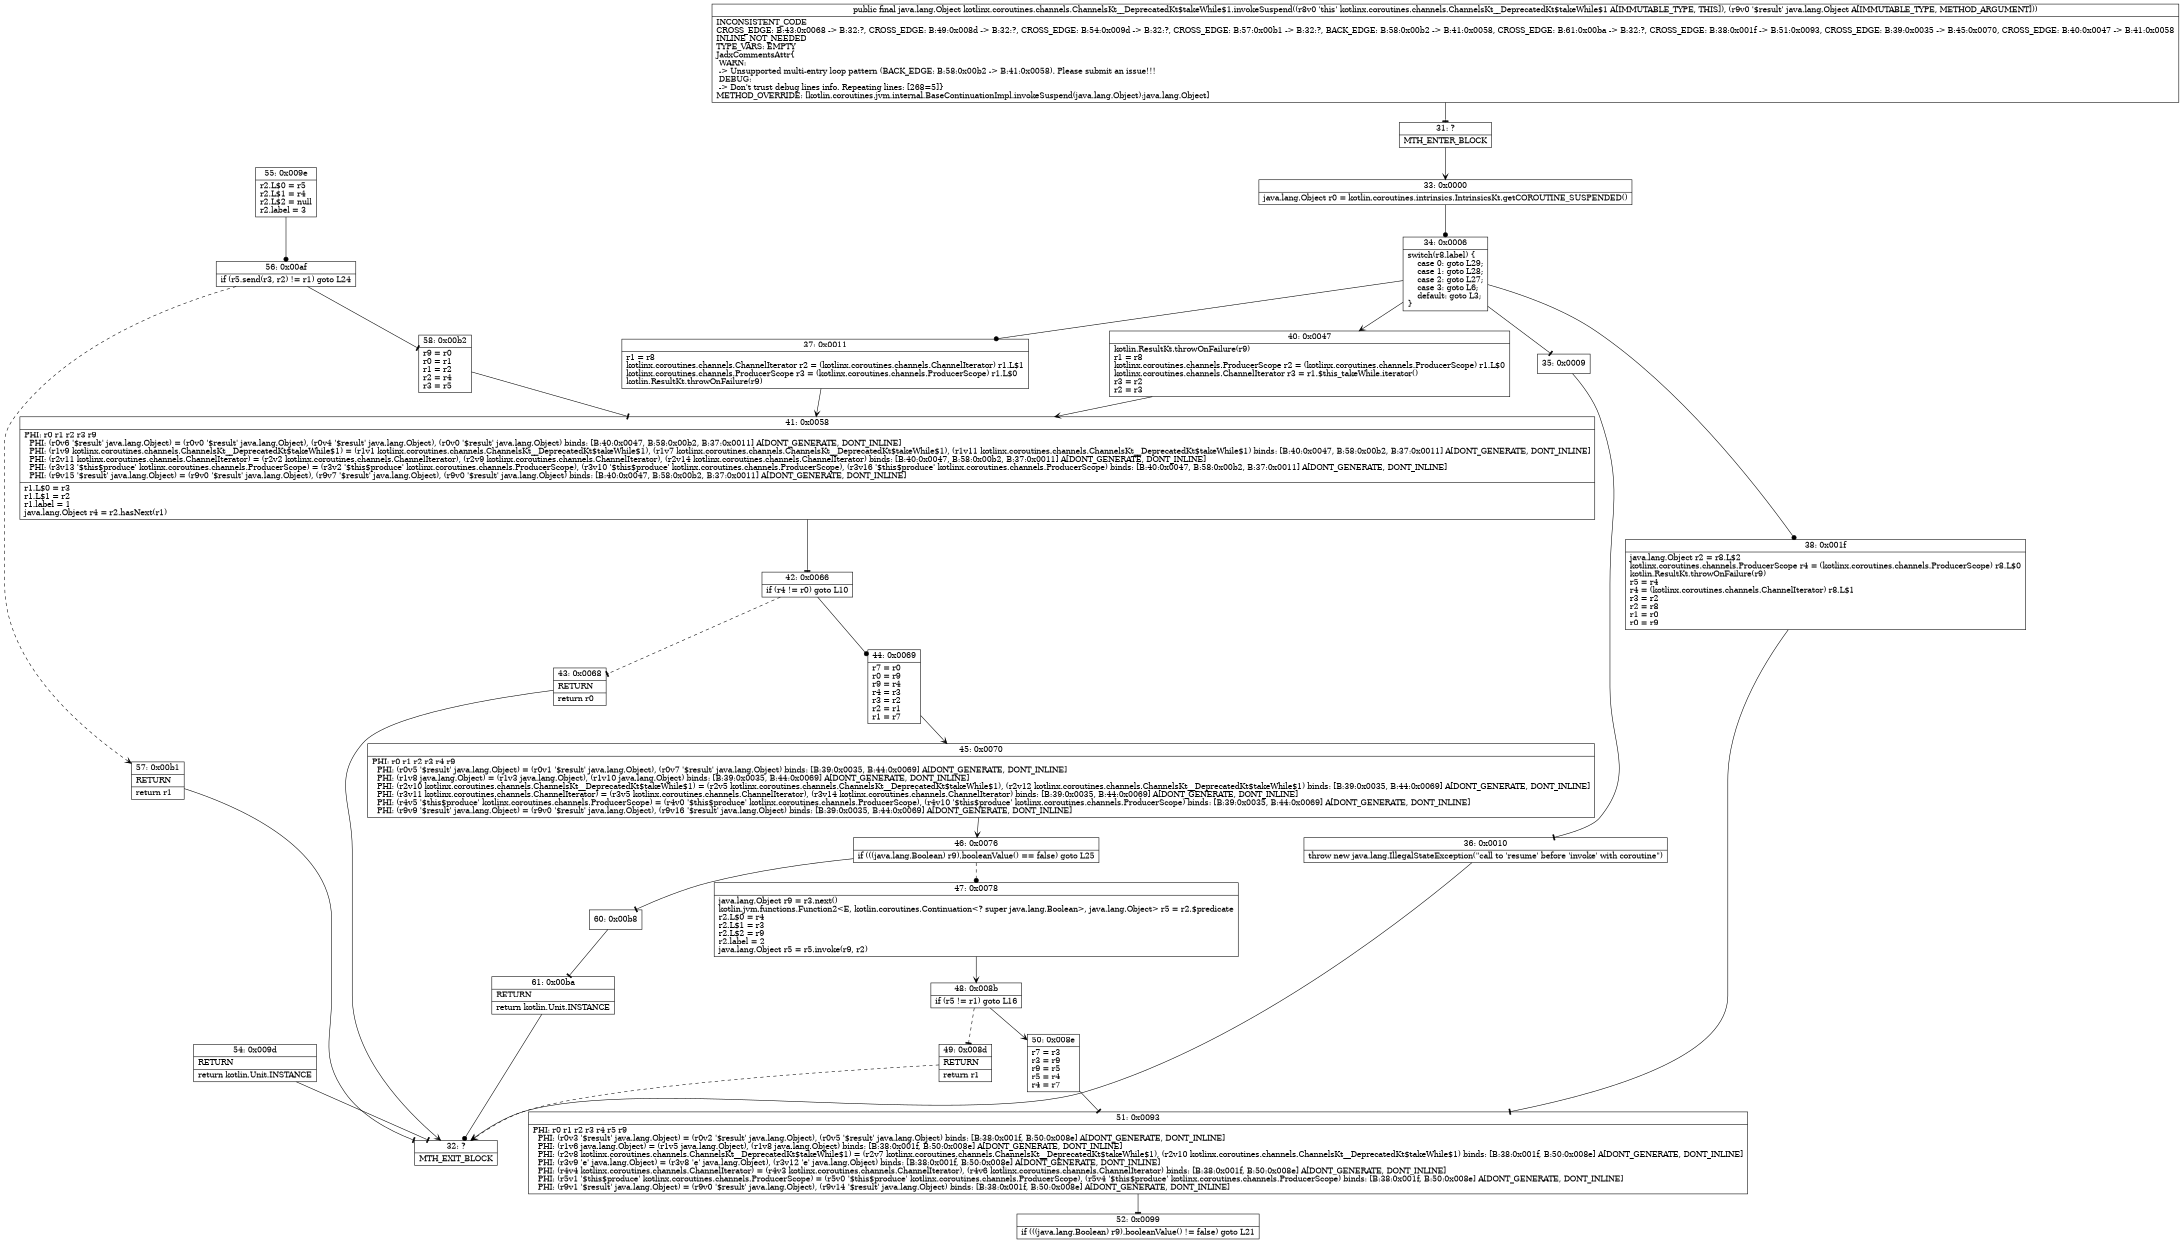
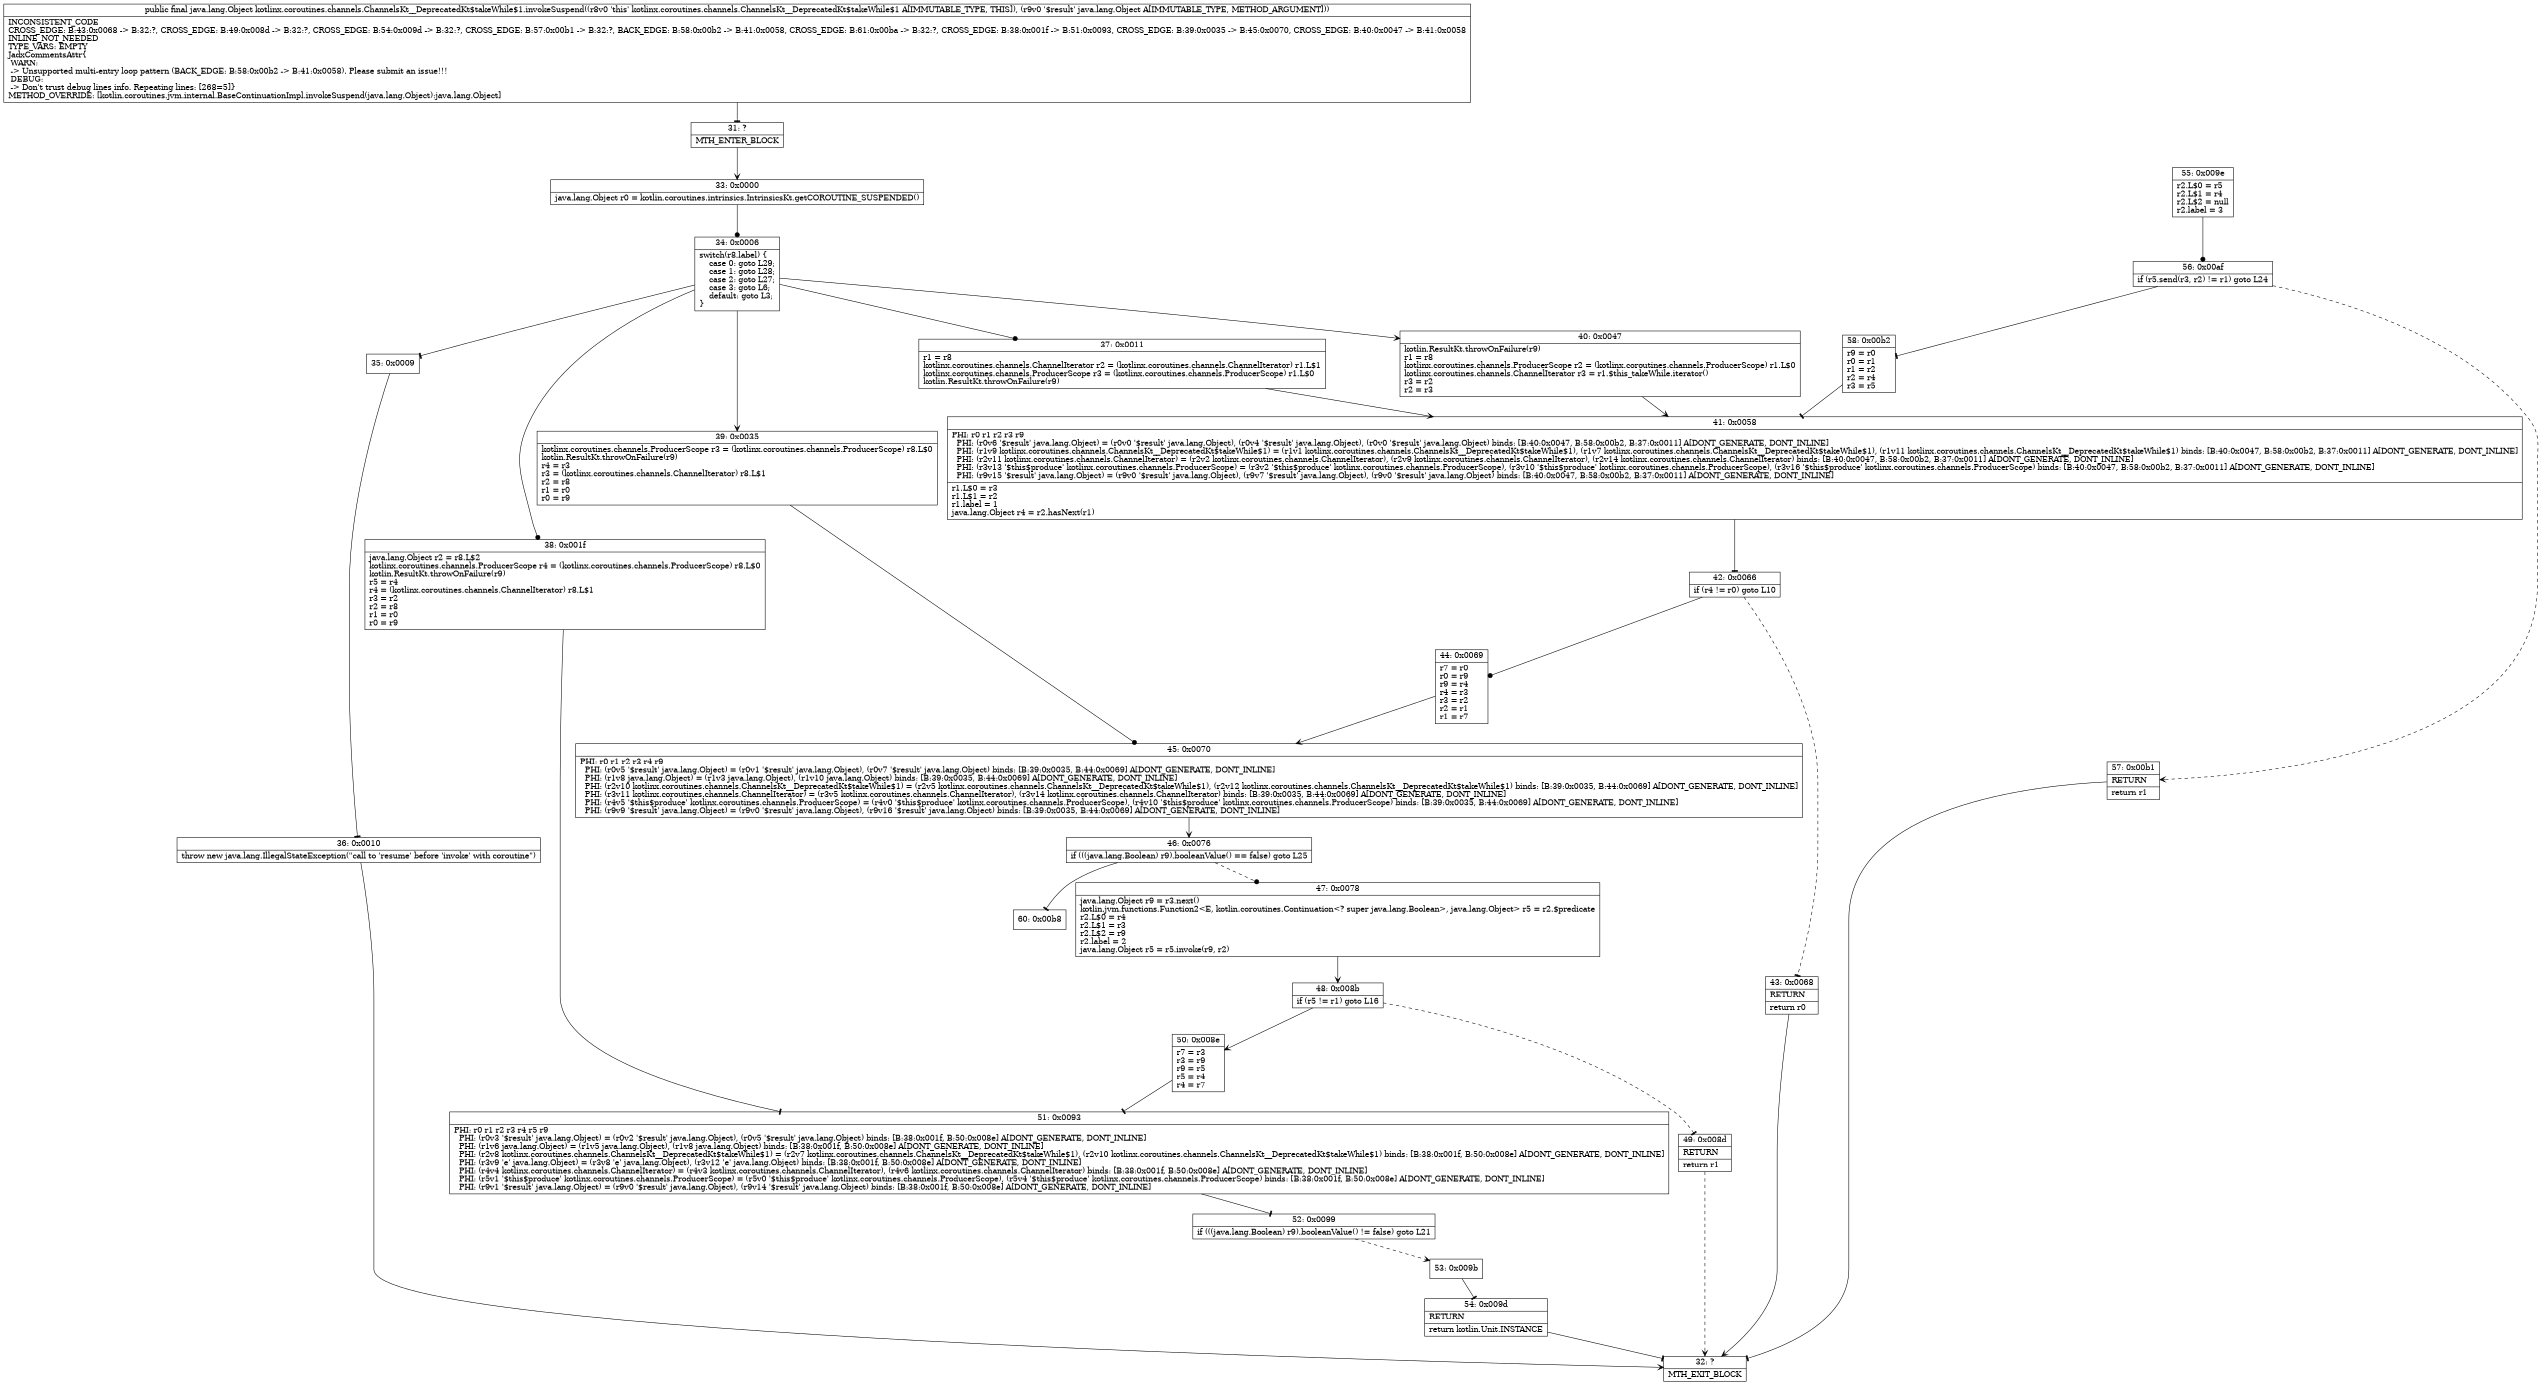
none -> (737, 468)
(553, 995) -> none
none -> (1456, 1269)
